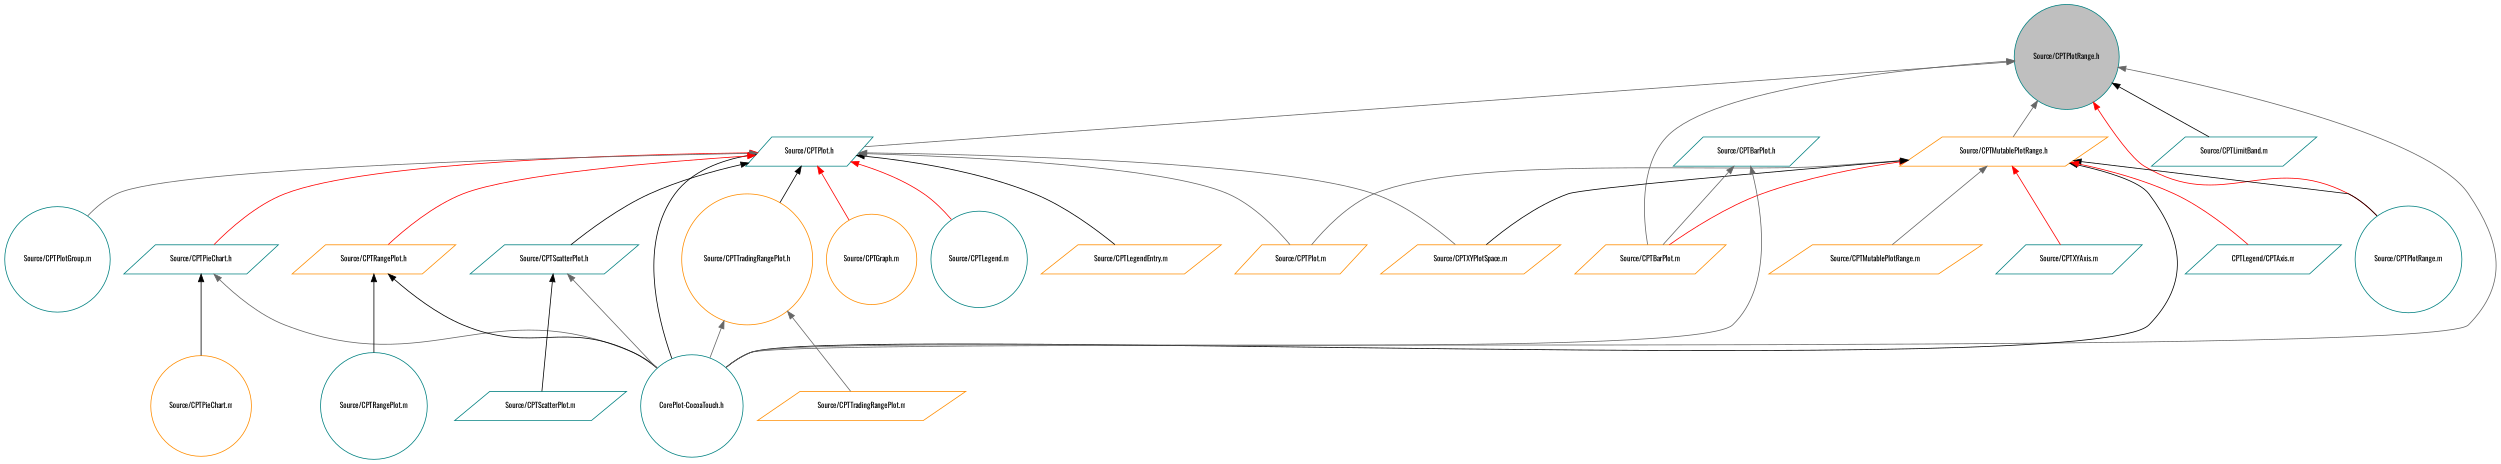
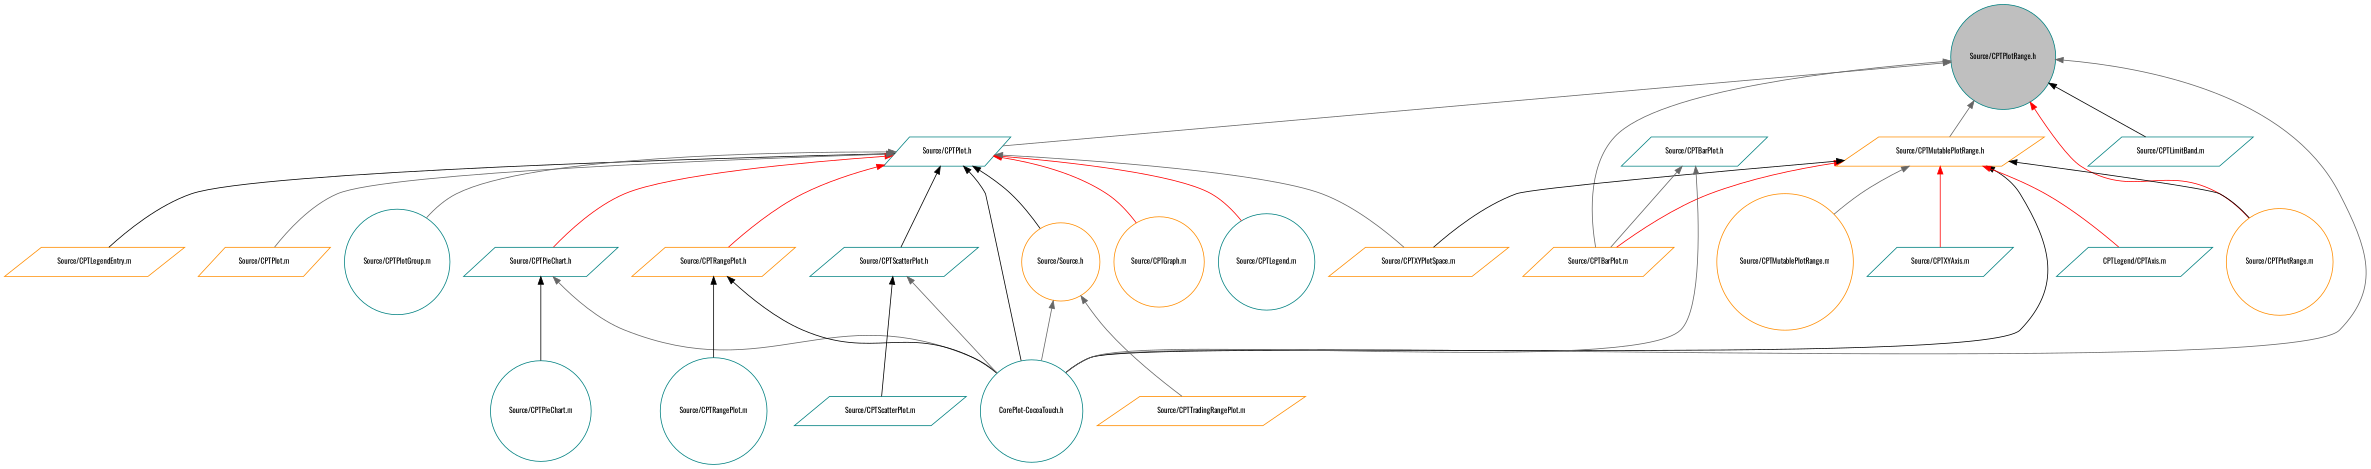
(1596, 168) -> none
(747, 259) -> (1061, 262)
(1875, 259) -> (1785, 262)
(2408, 259) -> (2280, 262)
(201, 406) -> (541, 411)
